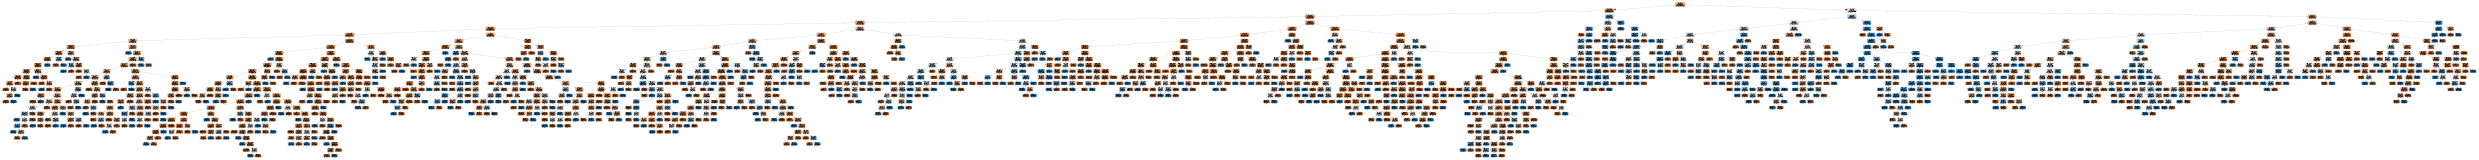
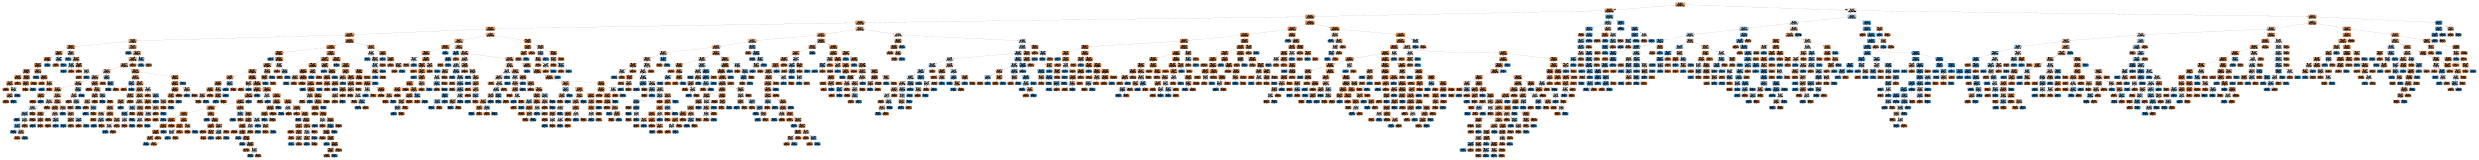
(1706, 65) -> (1706, 65)
